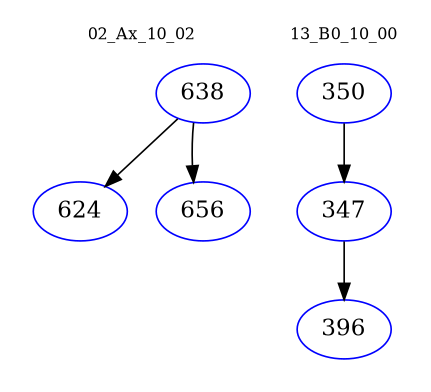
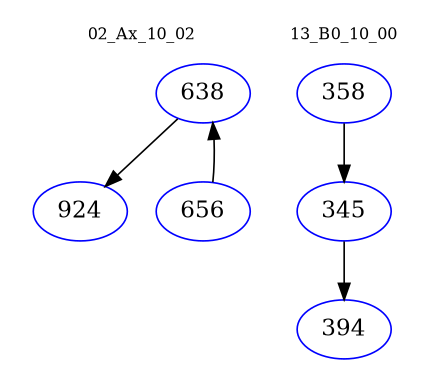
(344, 93) -> (344, 93)
(192, 144) -> (214, 161)
(80, 211) -> (80, 211)
(344, 211) -> (344, 211)
(344, 329) -> (344, 329)
